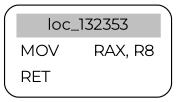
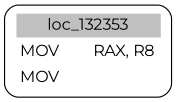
(53, 77) -> (57, 77)
